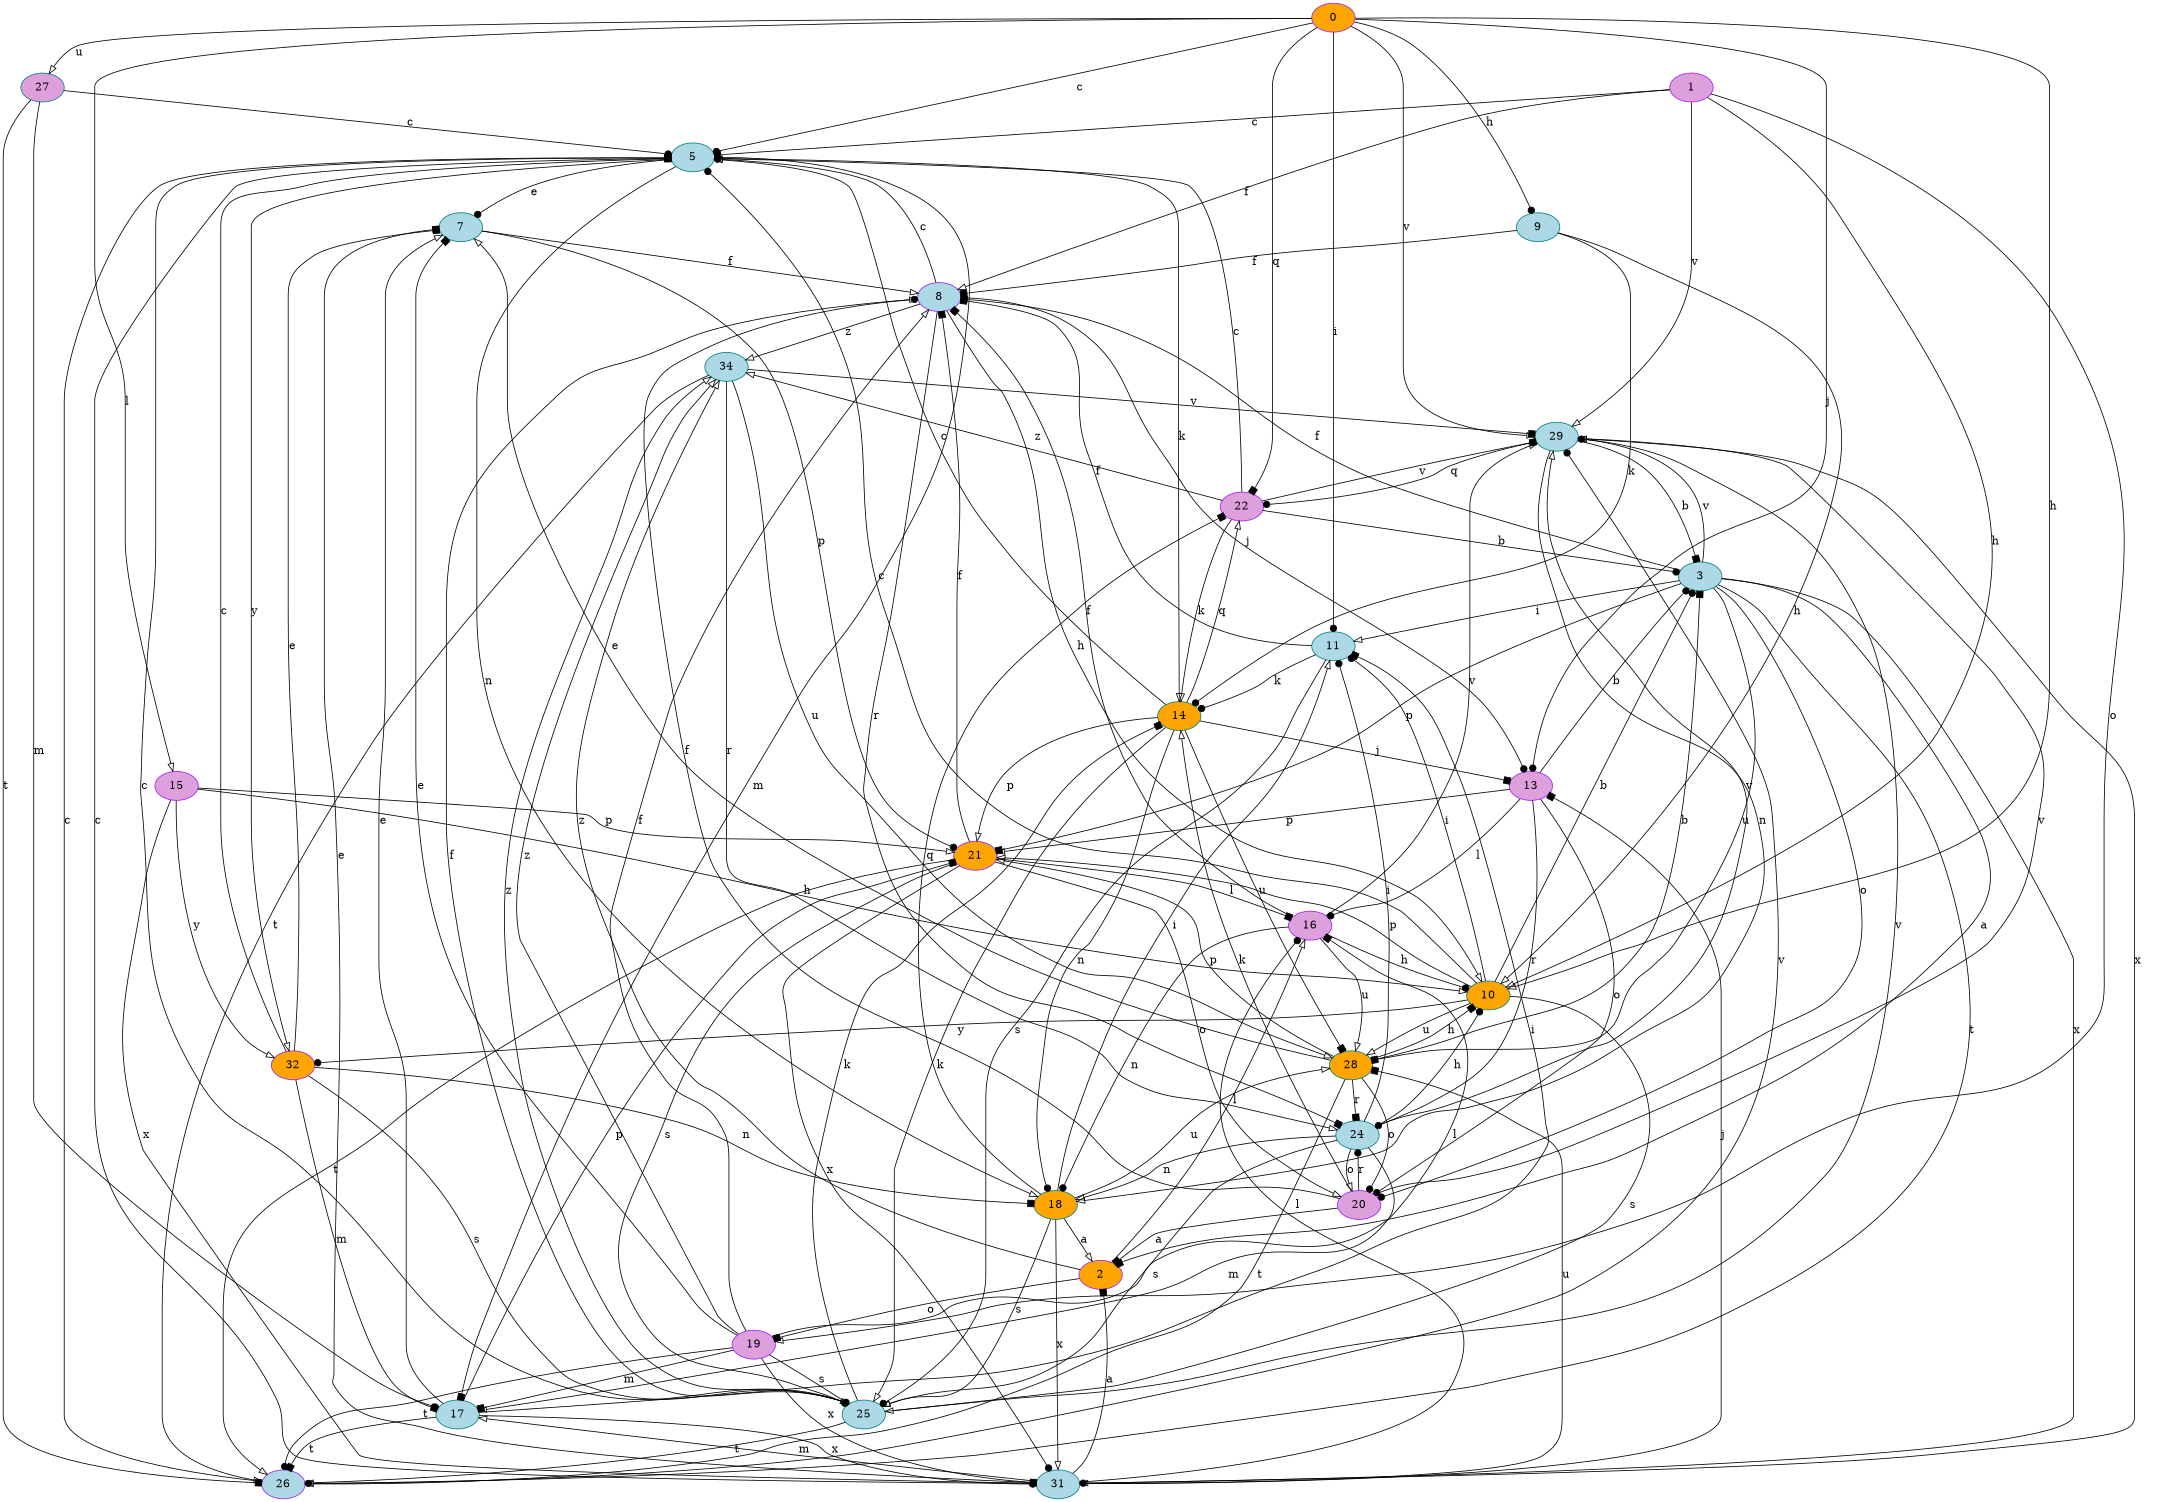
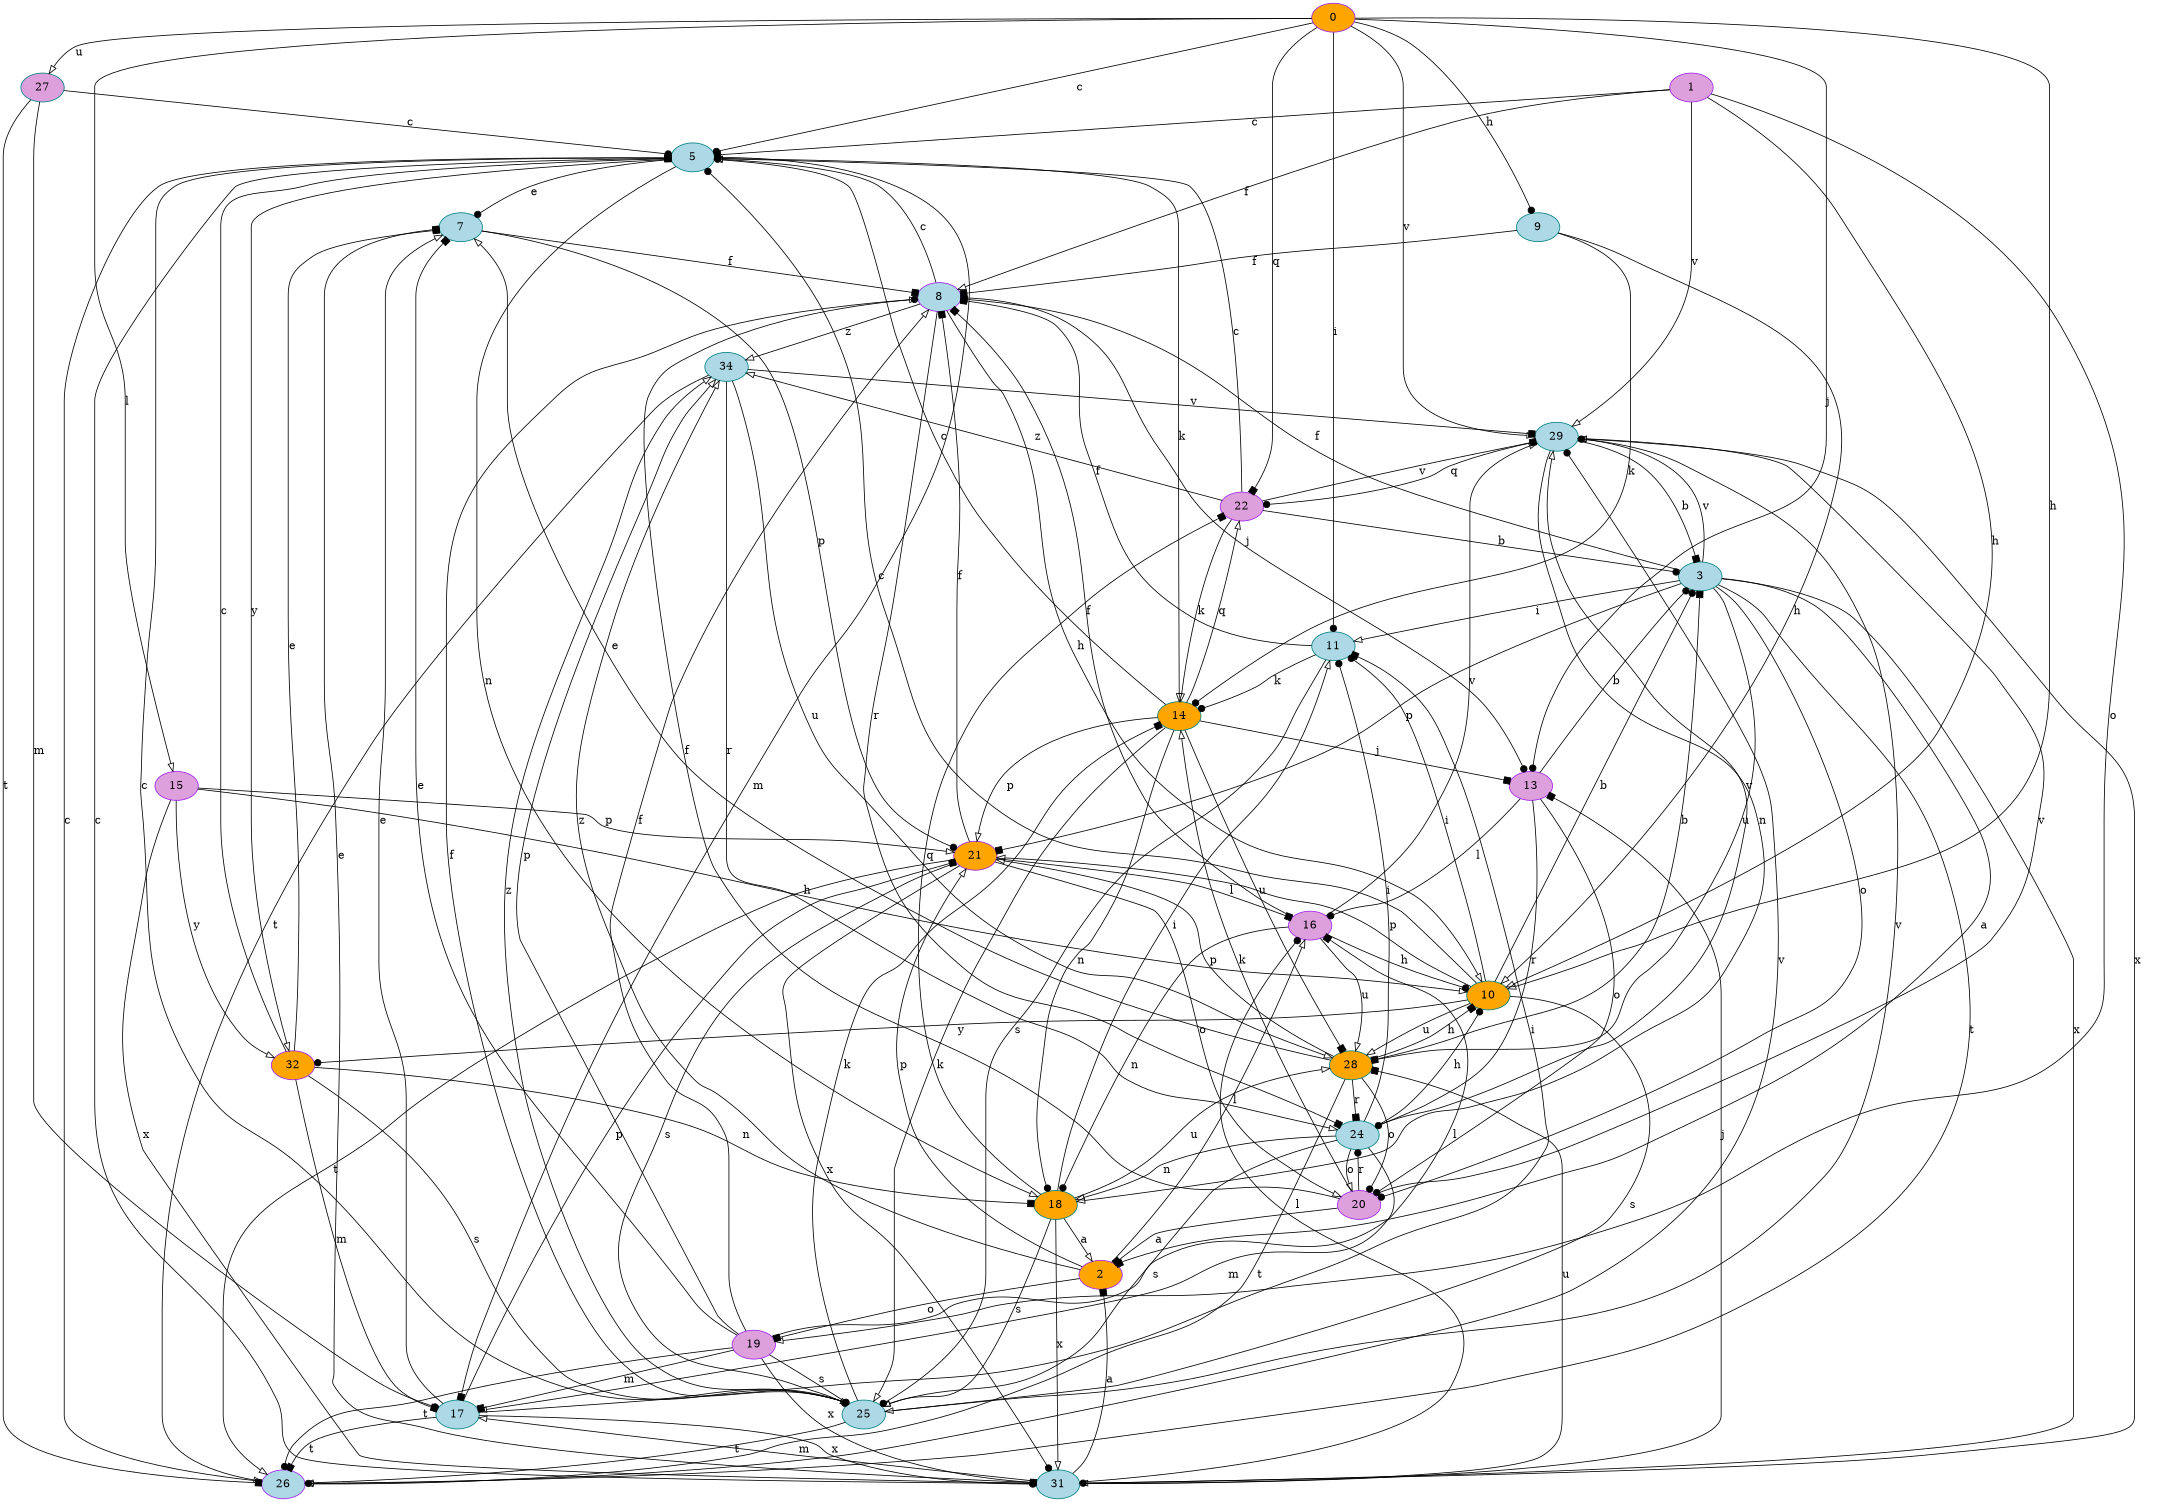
(696, 262) -> (696, 262)
(1257, 820) -> (906, 1107)
(527, 856) -> (527, 856)
